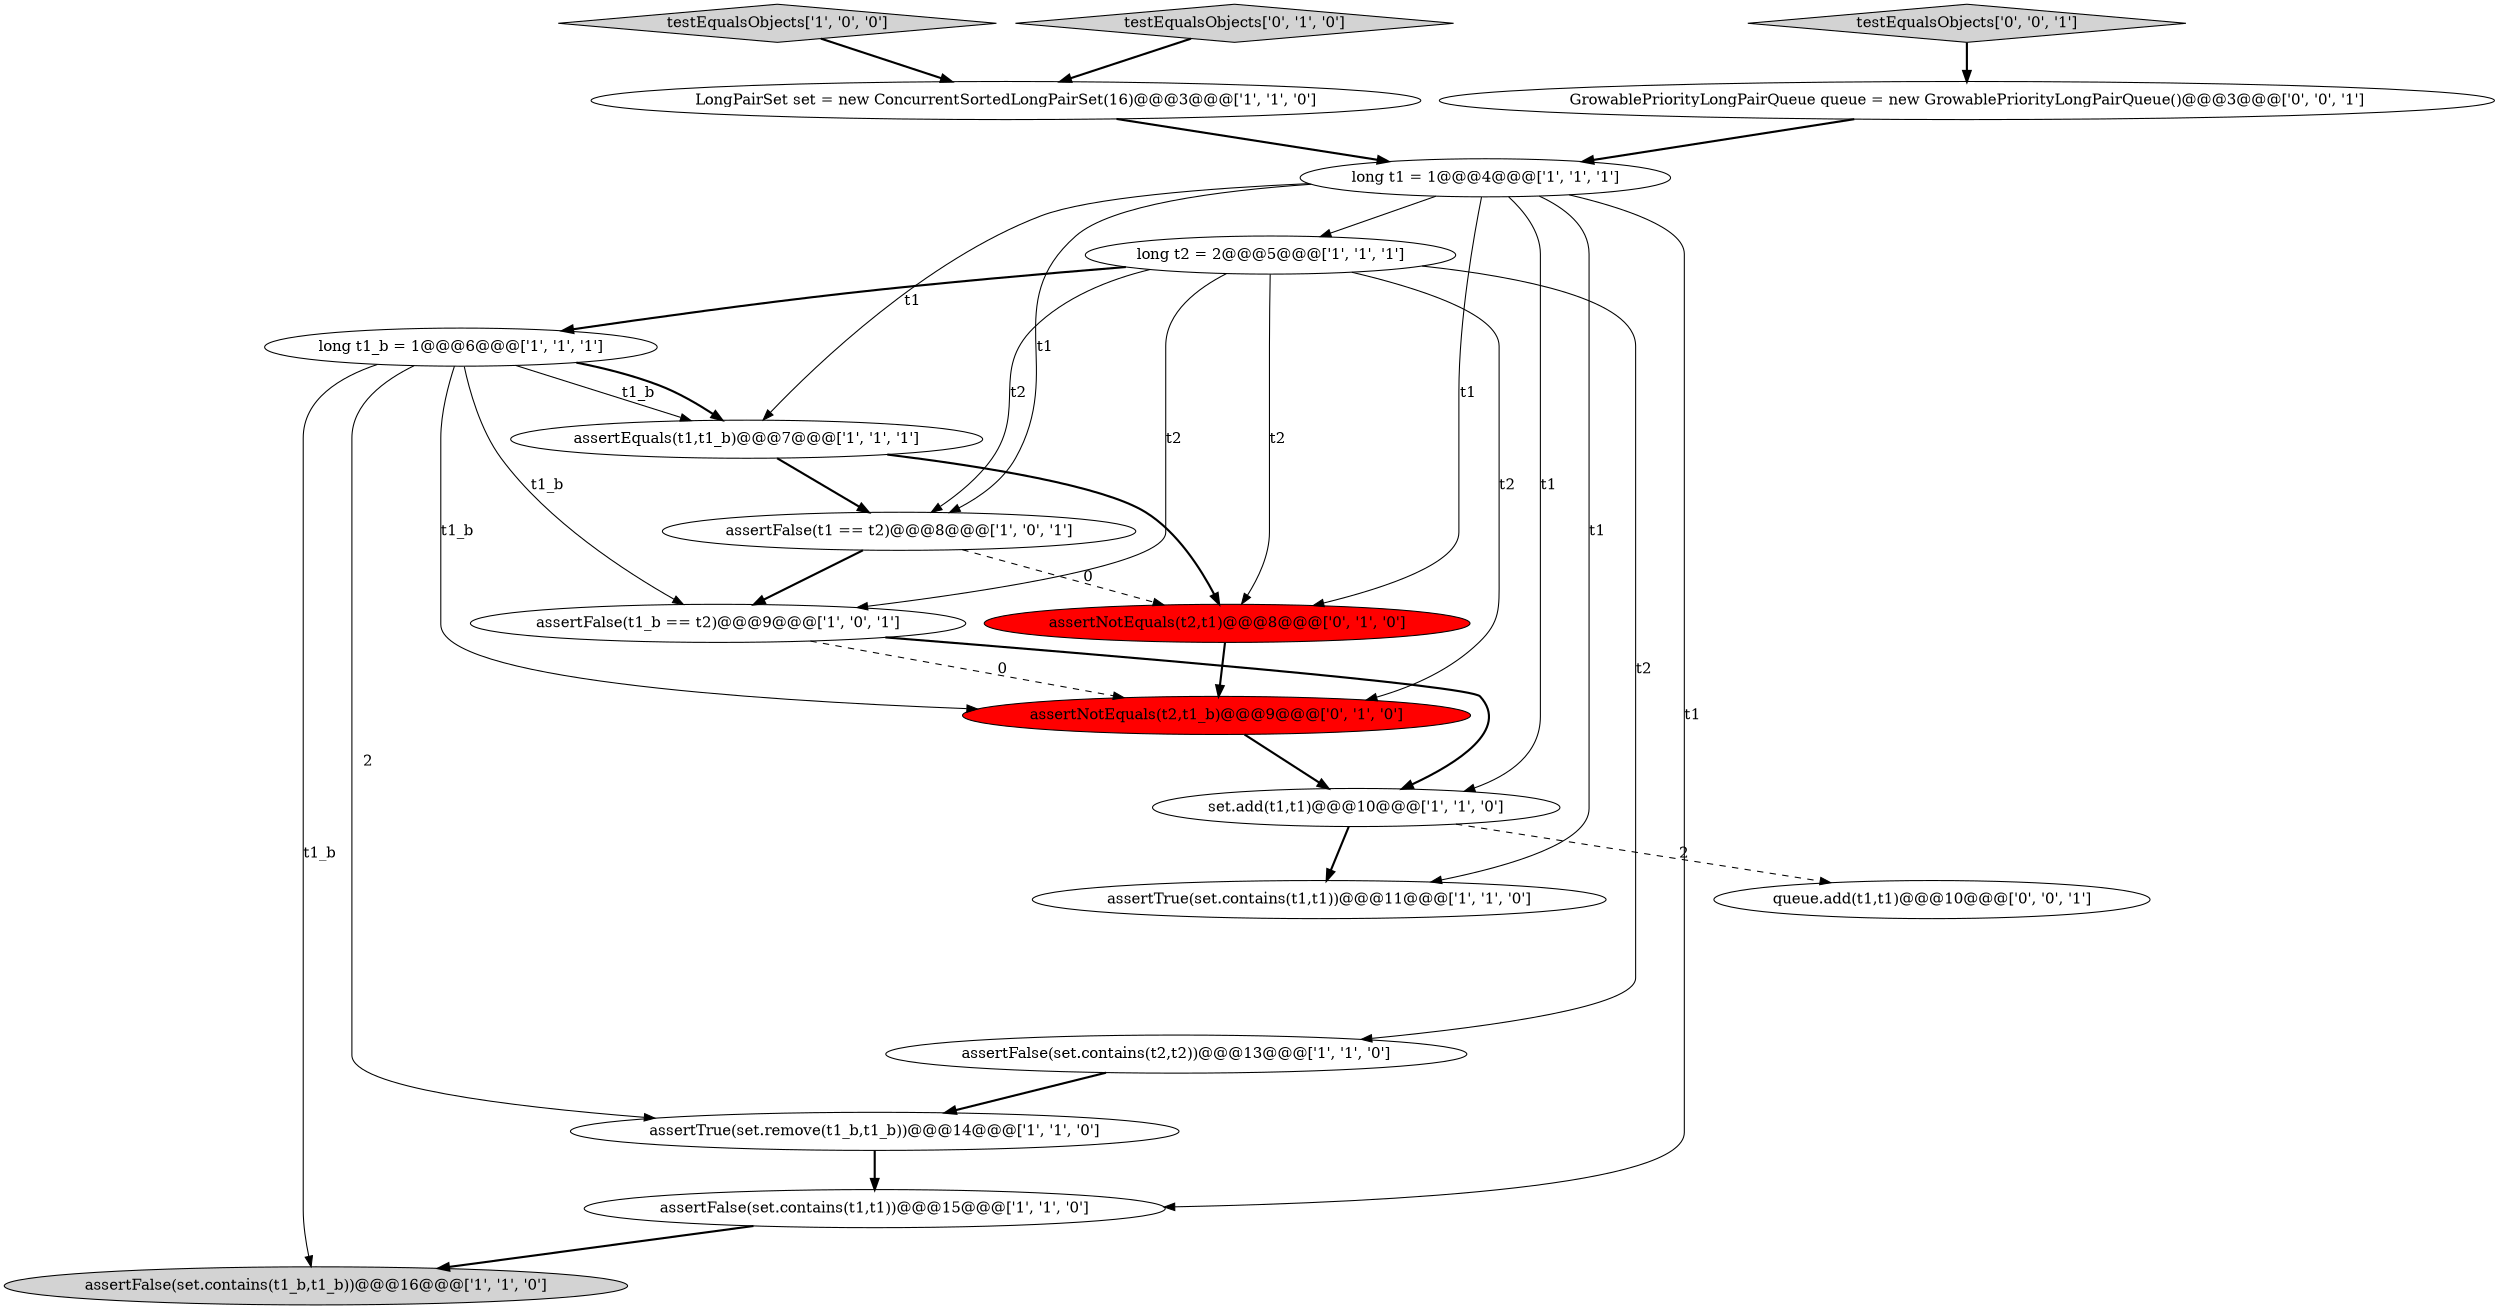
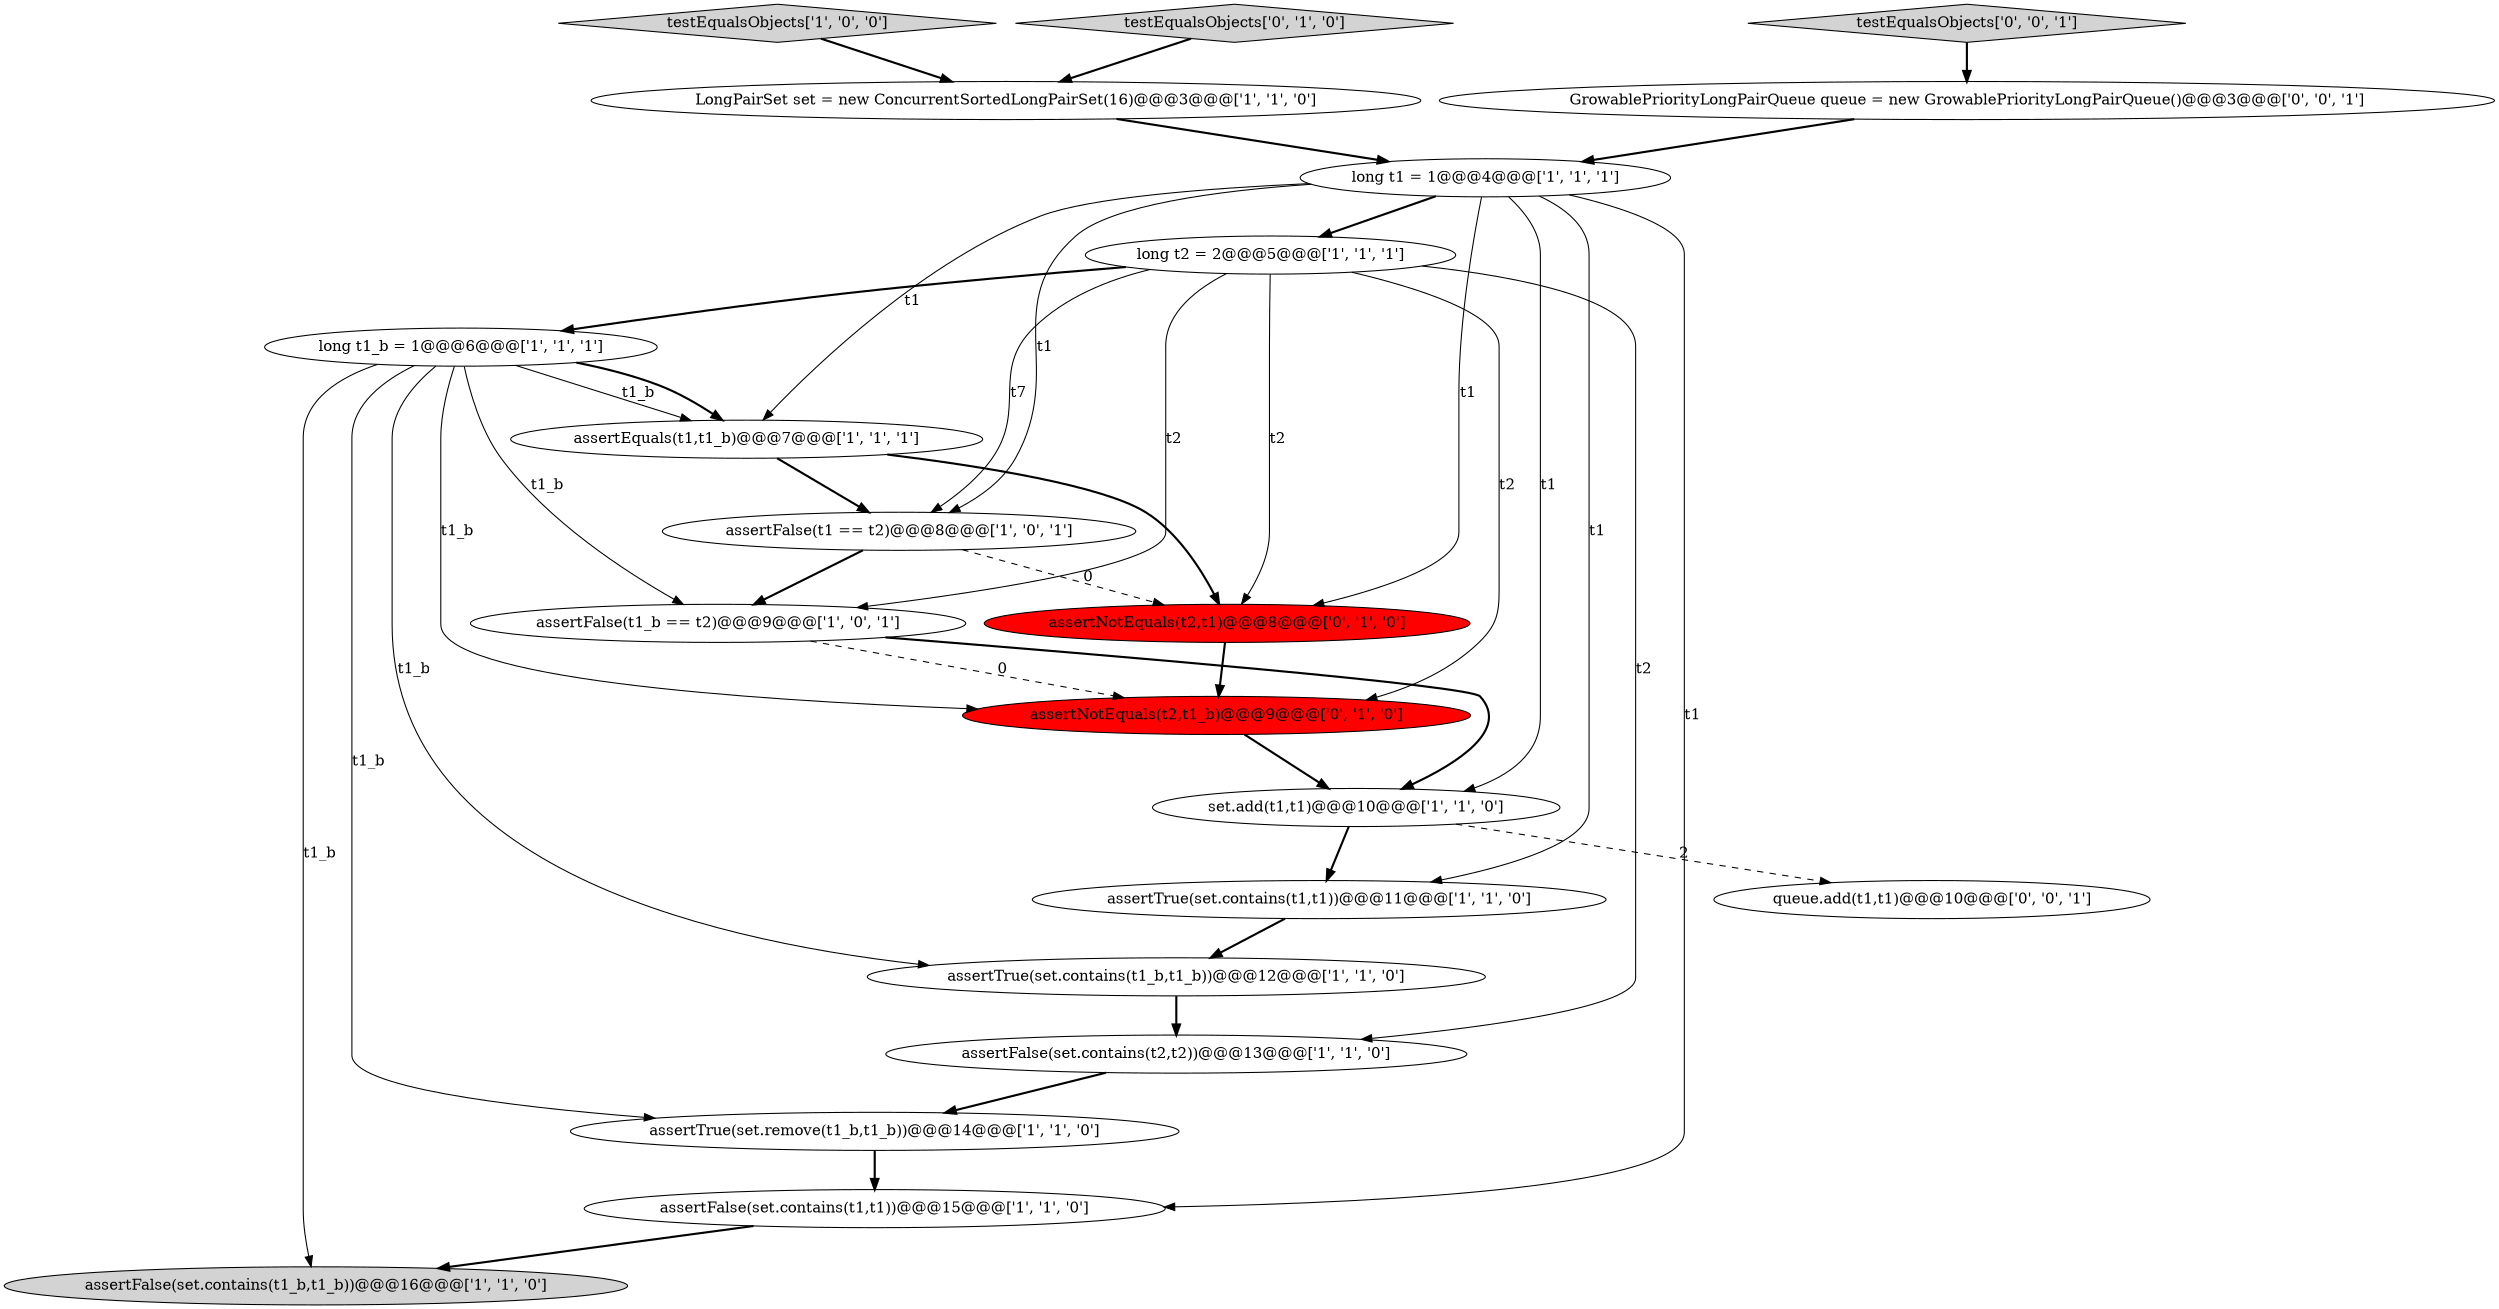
(1383, 215) -> (1383, 215)
(1019, 393) -> (1019, 393)
(368, 761) -> (368, 761)
none -> (1176, 977)
